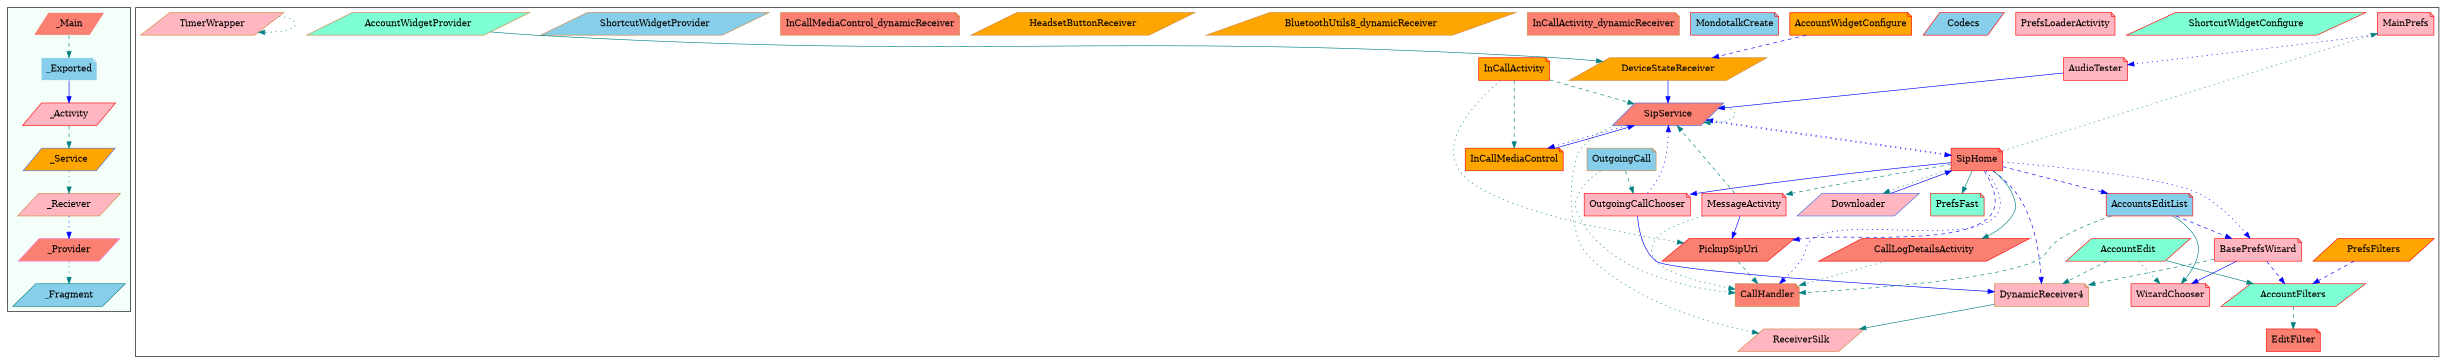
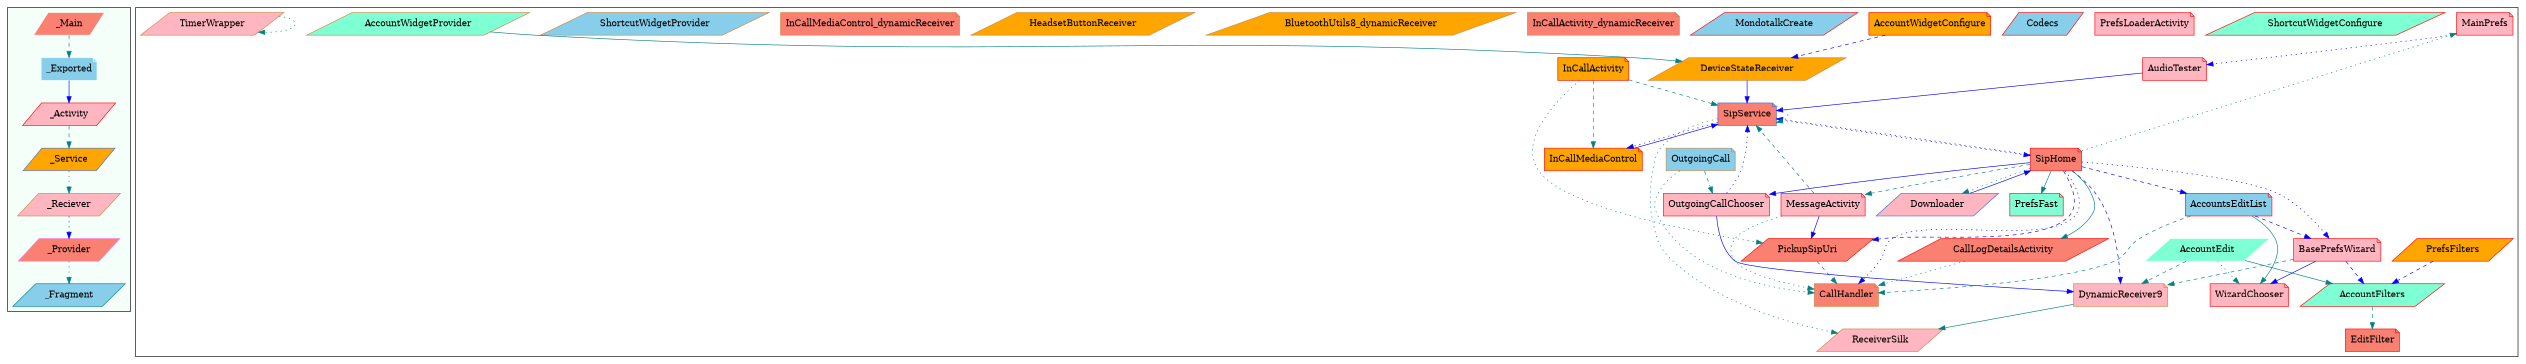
(1735, 24) -> (1774, 24)
(1668, 114) -> (1747, 114)
(2128, 250) -> (2207, 250)
(2042, 295) -> (2121, 295)
